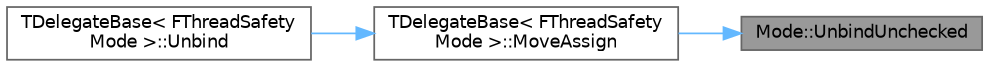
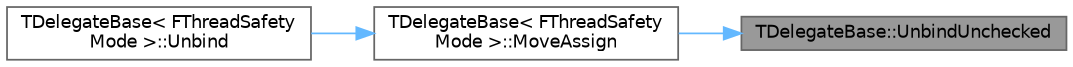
(862, 33) -> (904, 33)
